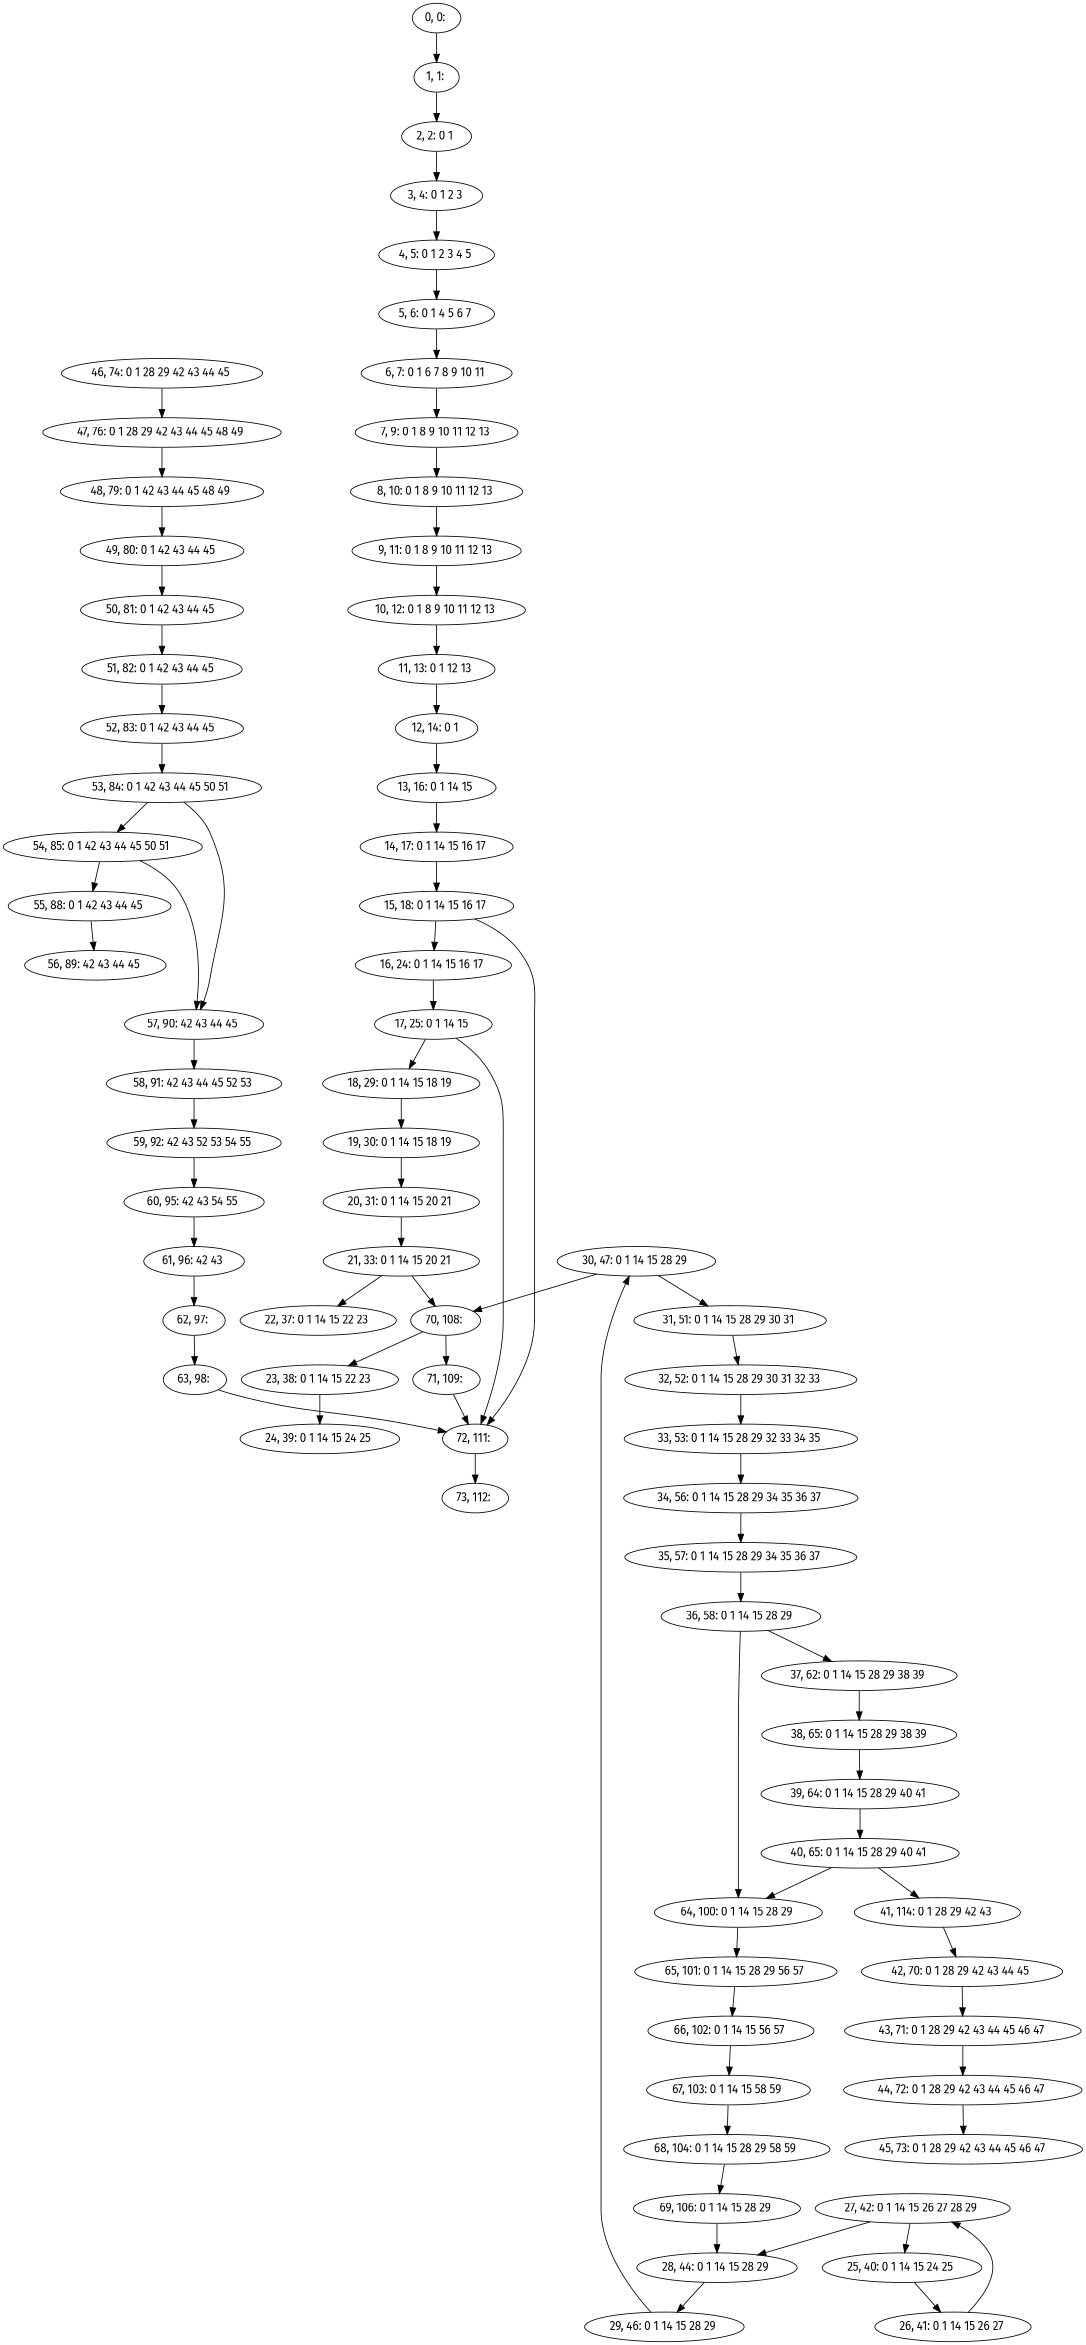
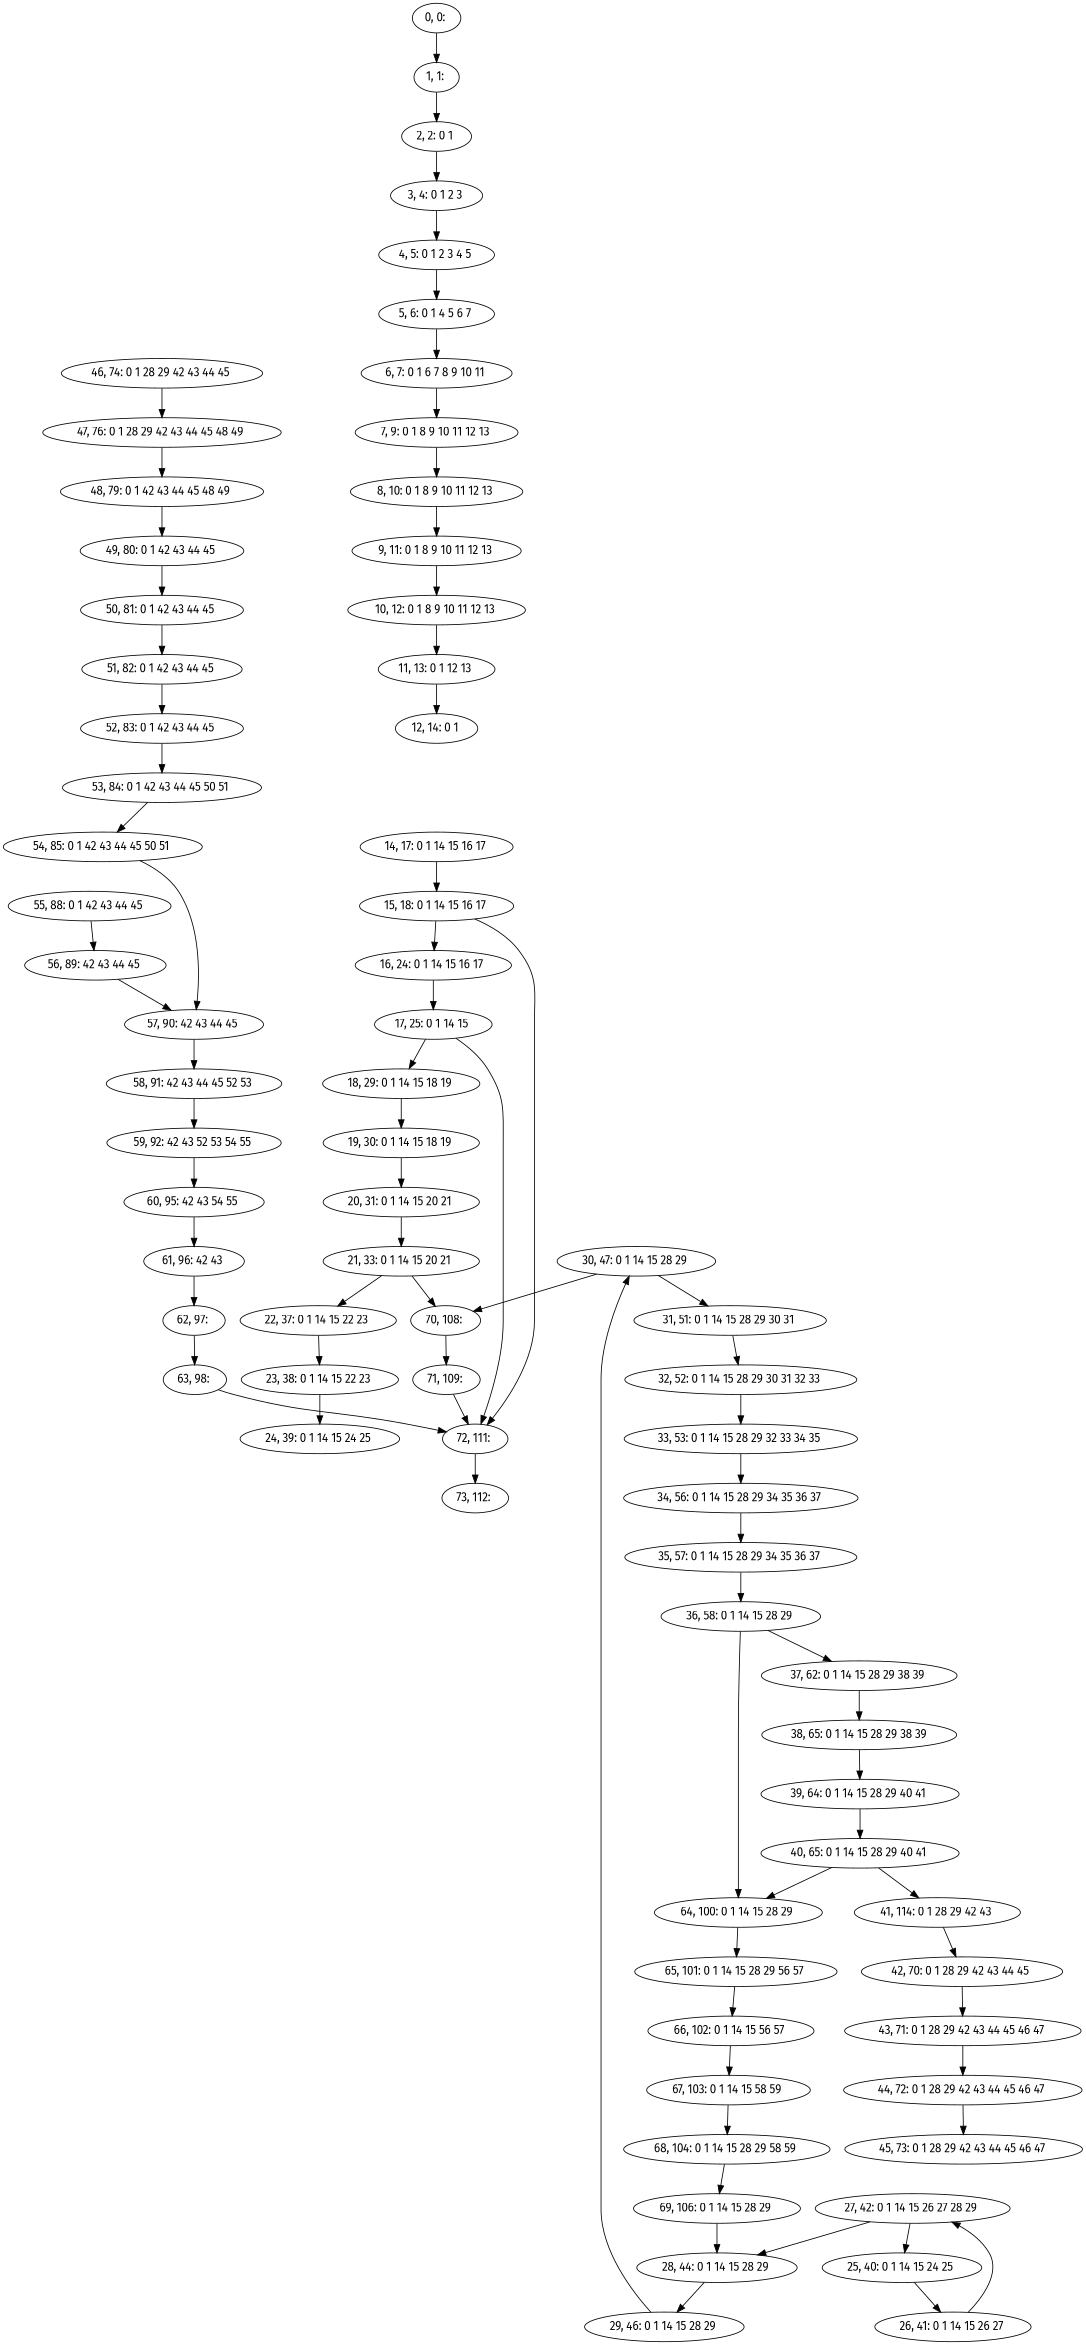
(437, 788) -> none
(97, 872) -> none
(224, 897) -> (141, 993)
(389, 1347) -> (319, 1346)
